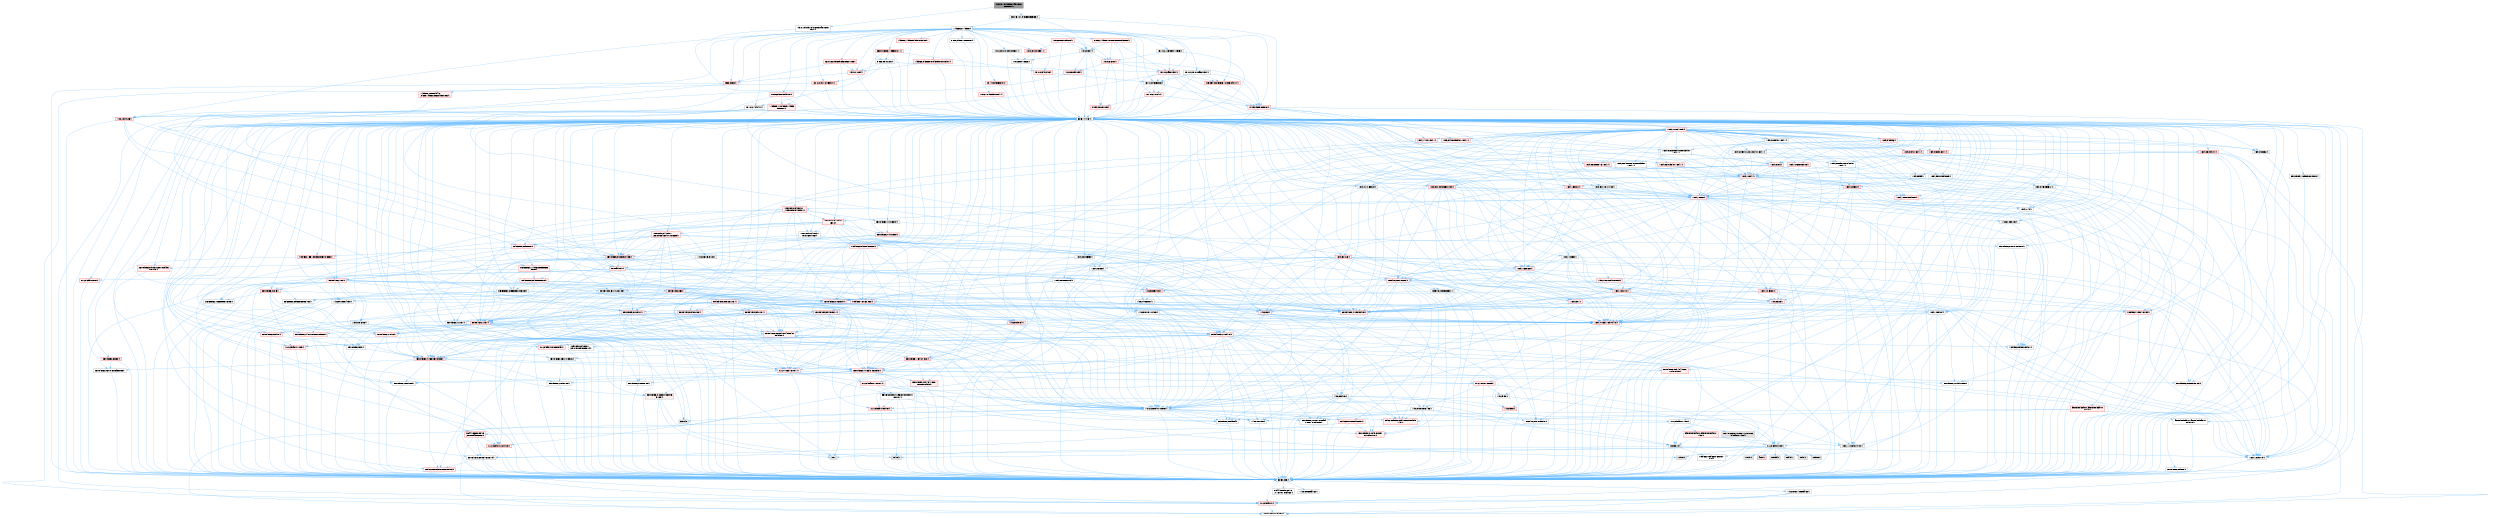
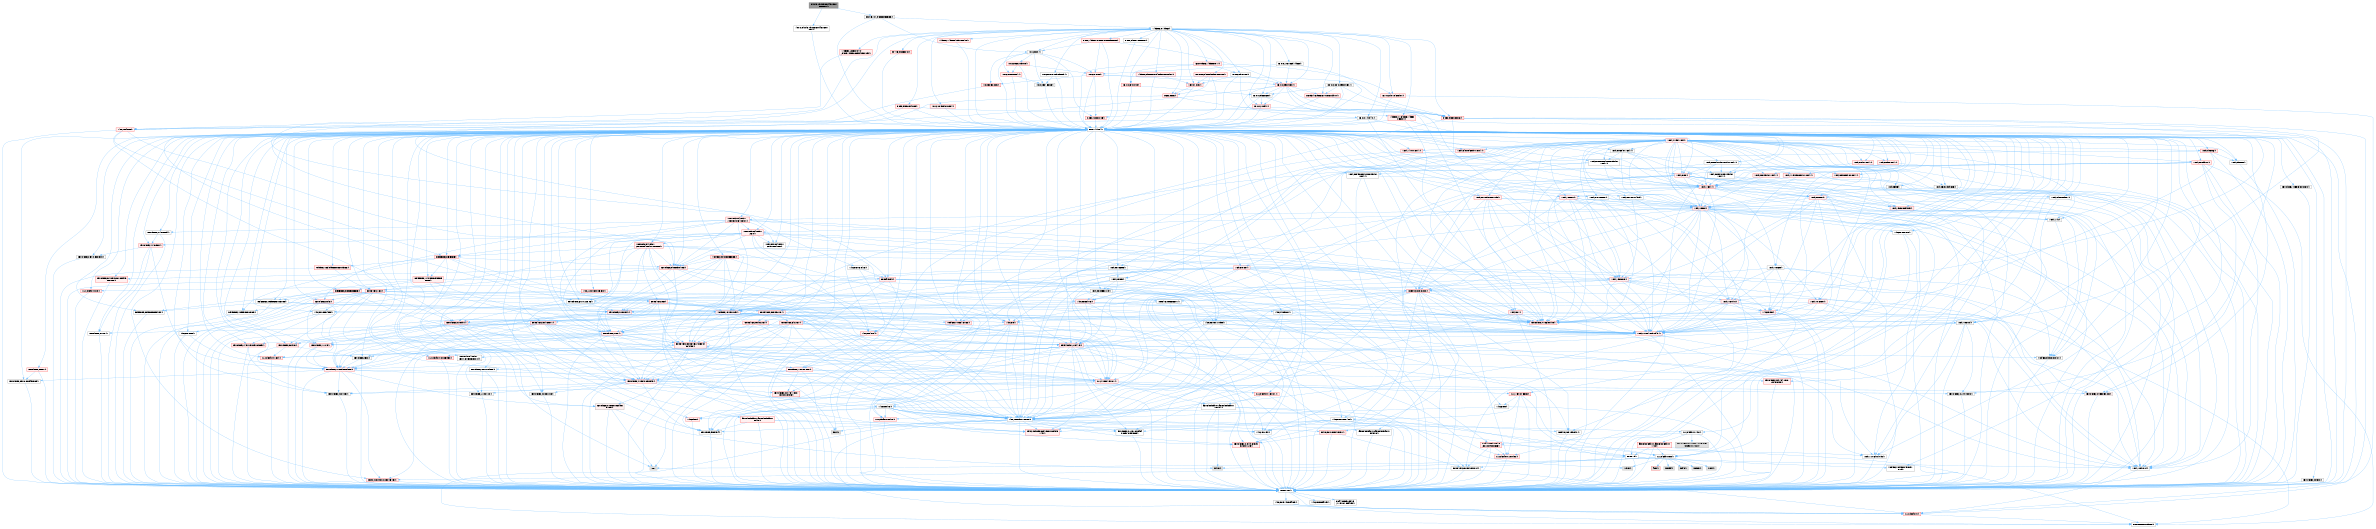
(1074, 45) -> (1027, 57)
(1799, 165) -> (1799, 175)
(2347, 200) -> (491, 142)
(1803, 458) -> none
